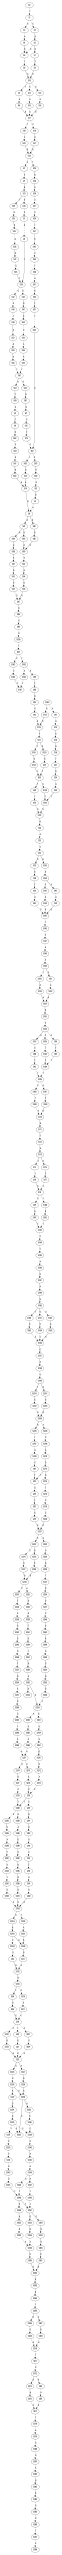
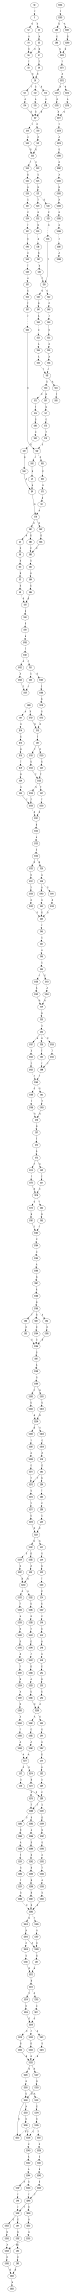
(15, 406) -> (41, 394)
(34, 1694) -> (34, 1704)
(35, 2291) -> none
